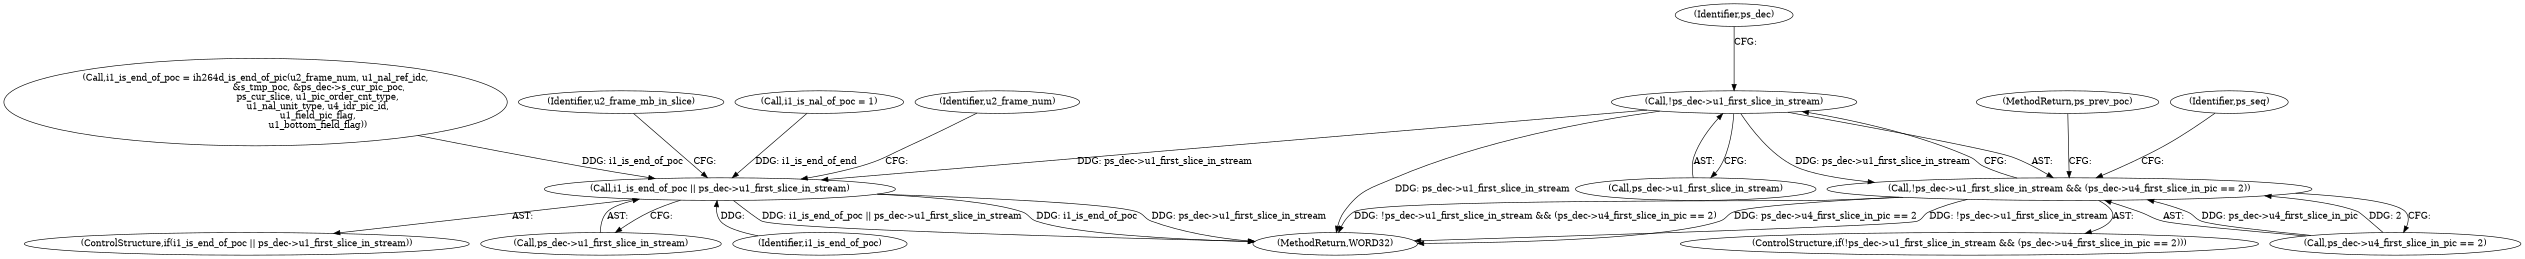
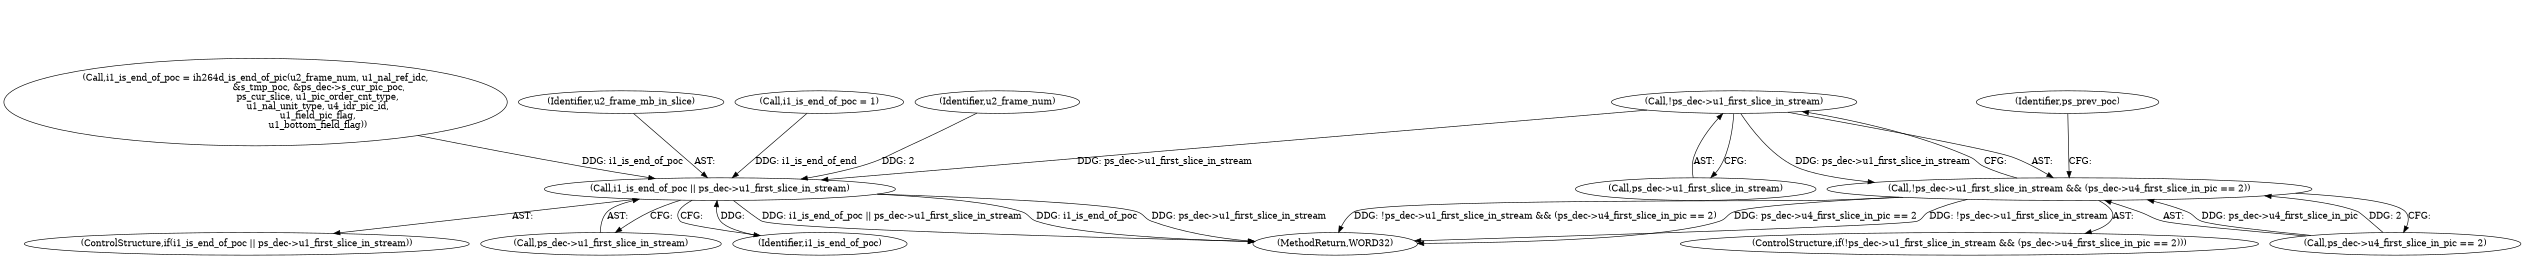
(1734, 15) -> none
(819, 102) -> (819, 102)
(2068, 102) -> (2068, 102)
(2229, 102) -> none
(1487, 146) -> none
(706, 162) -> (706, 162)
(898, 162) -> (898, 162)
none -> (703, 227)
